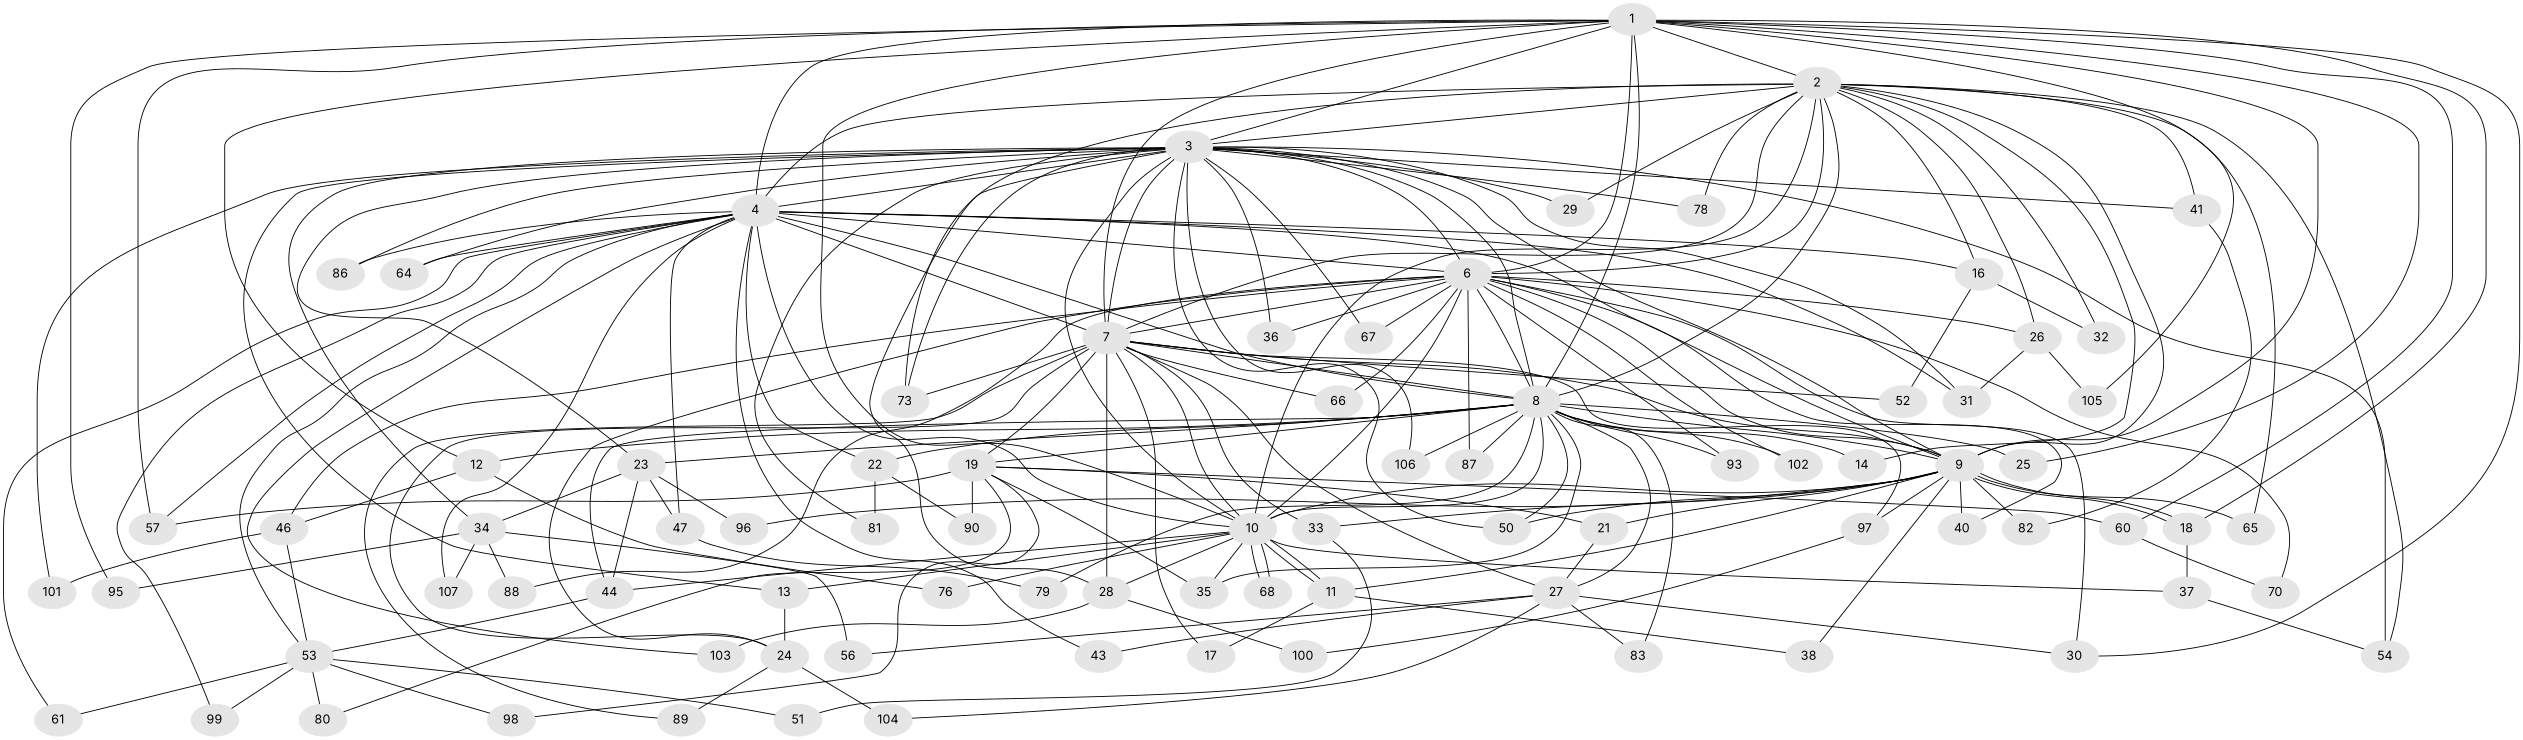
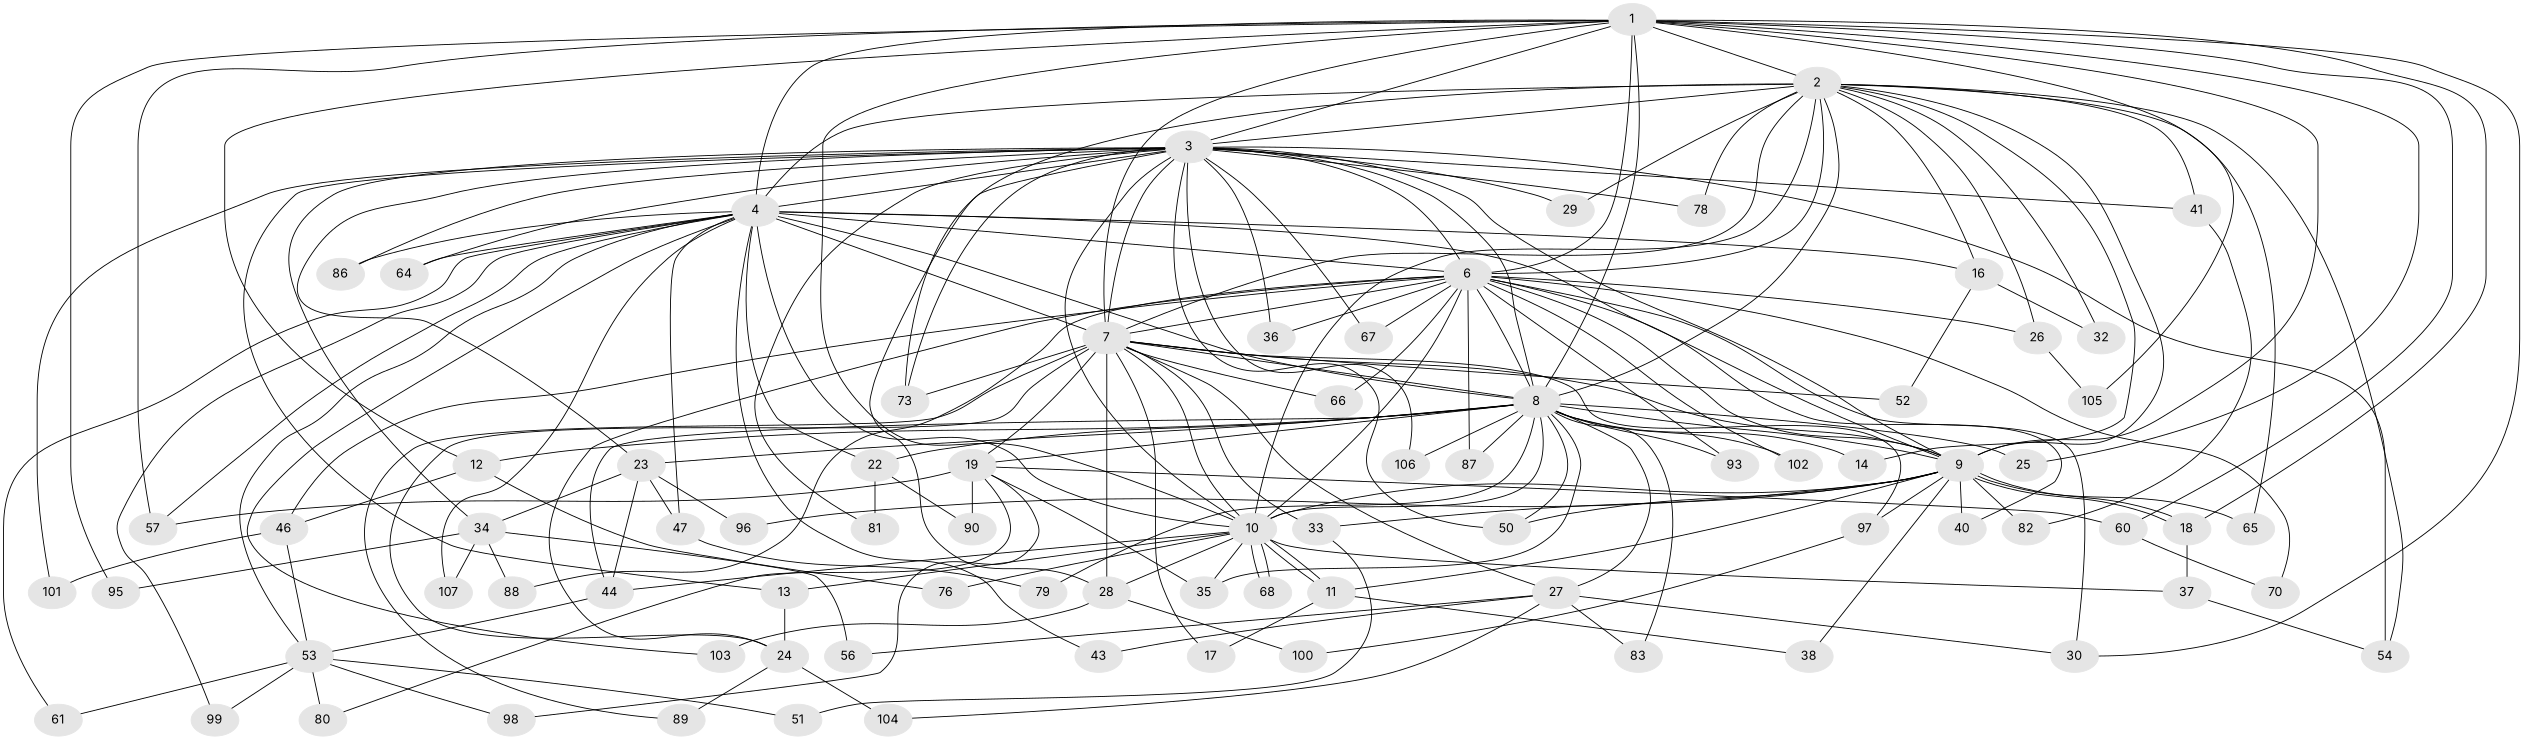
(1967, 402) -> none
(1604, 529) -> none
